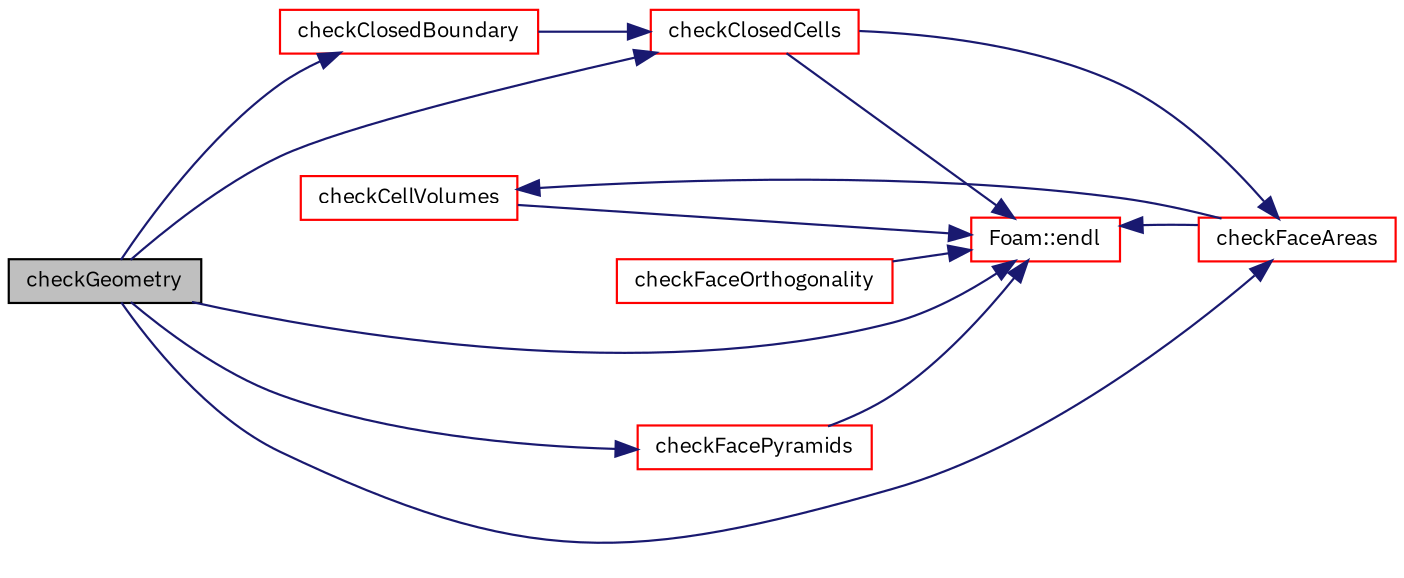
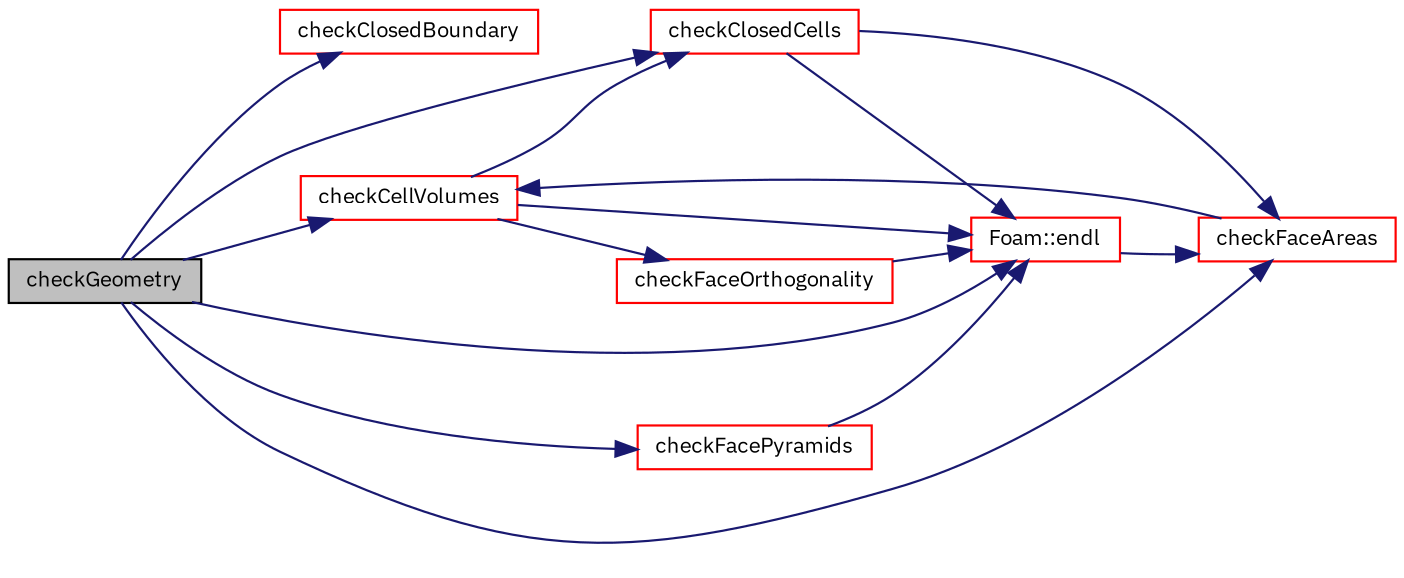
(583, 32) -> (570, 121)
(1170, 225) -> (1148, 254)
none -> (572, 237)
none -> (246, 243)
